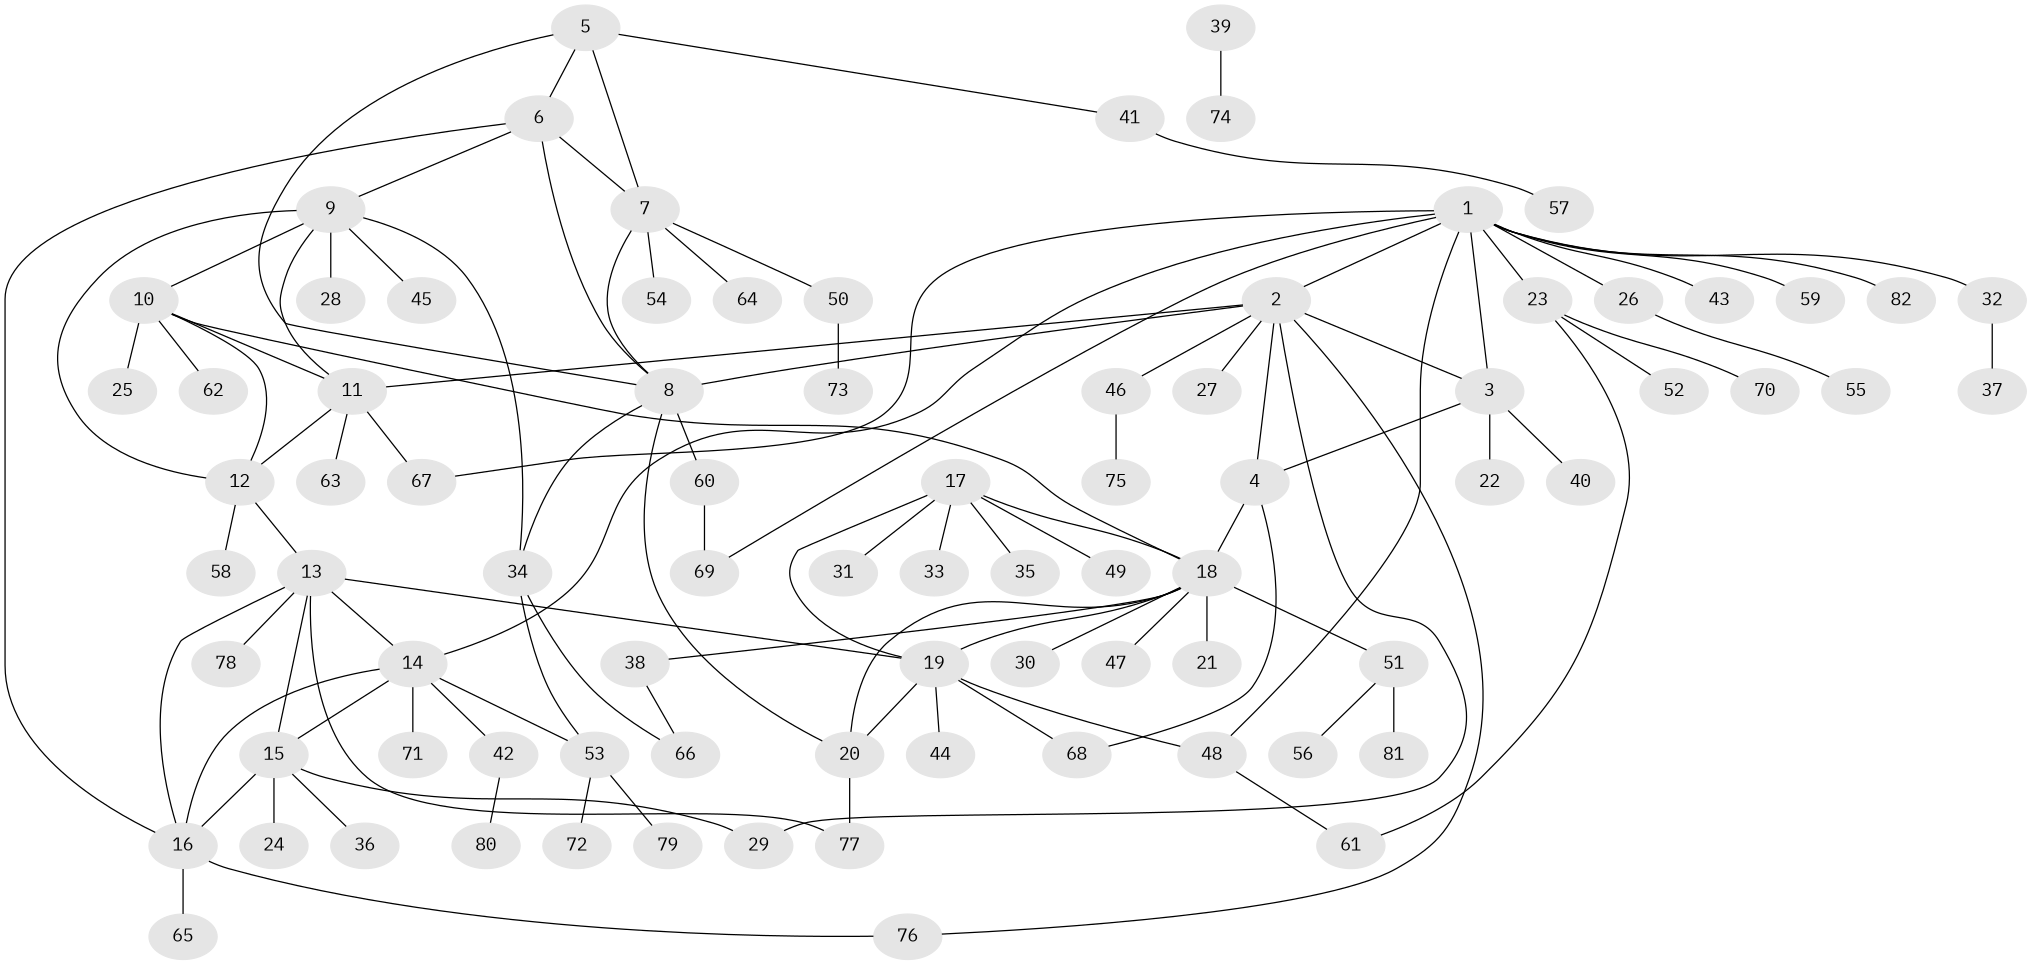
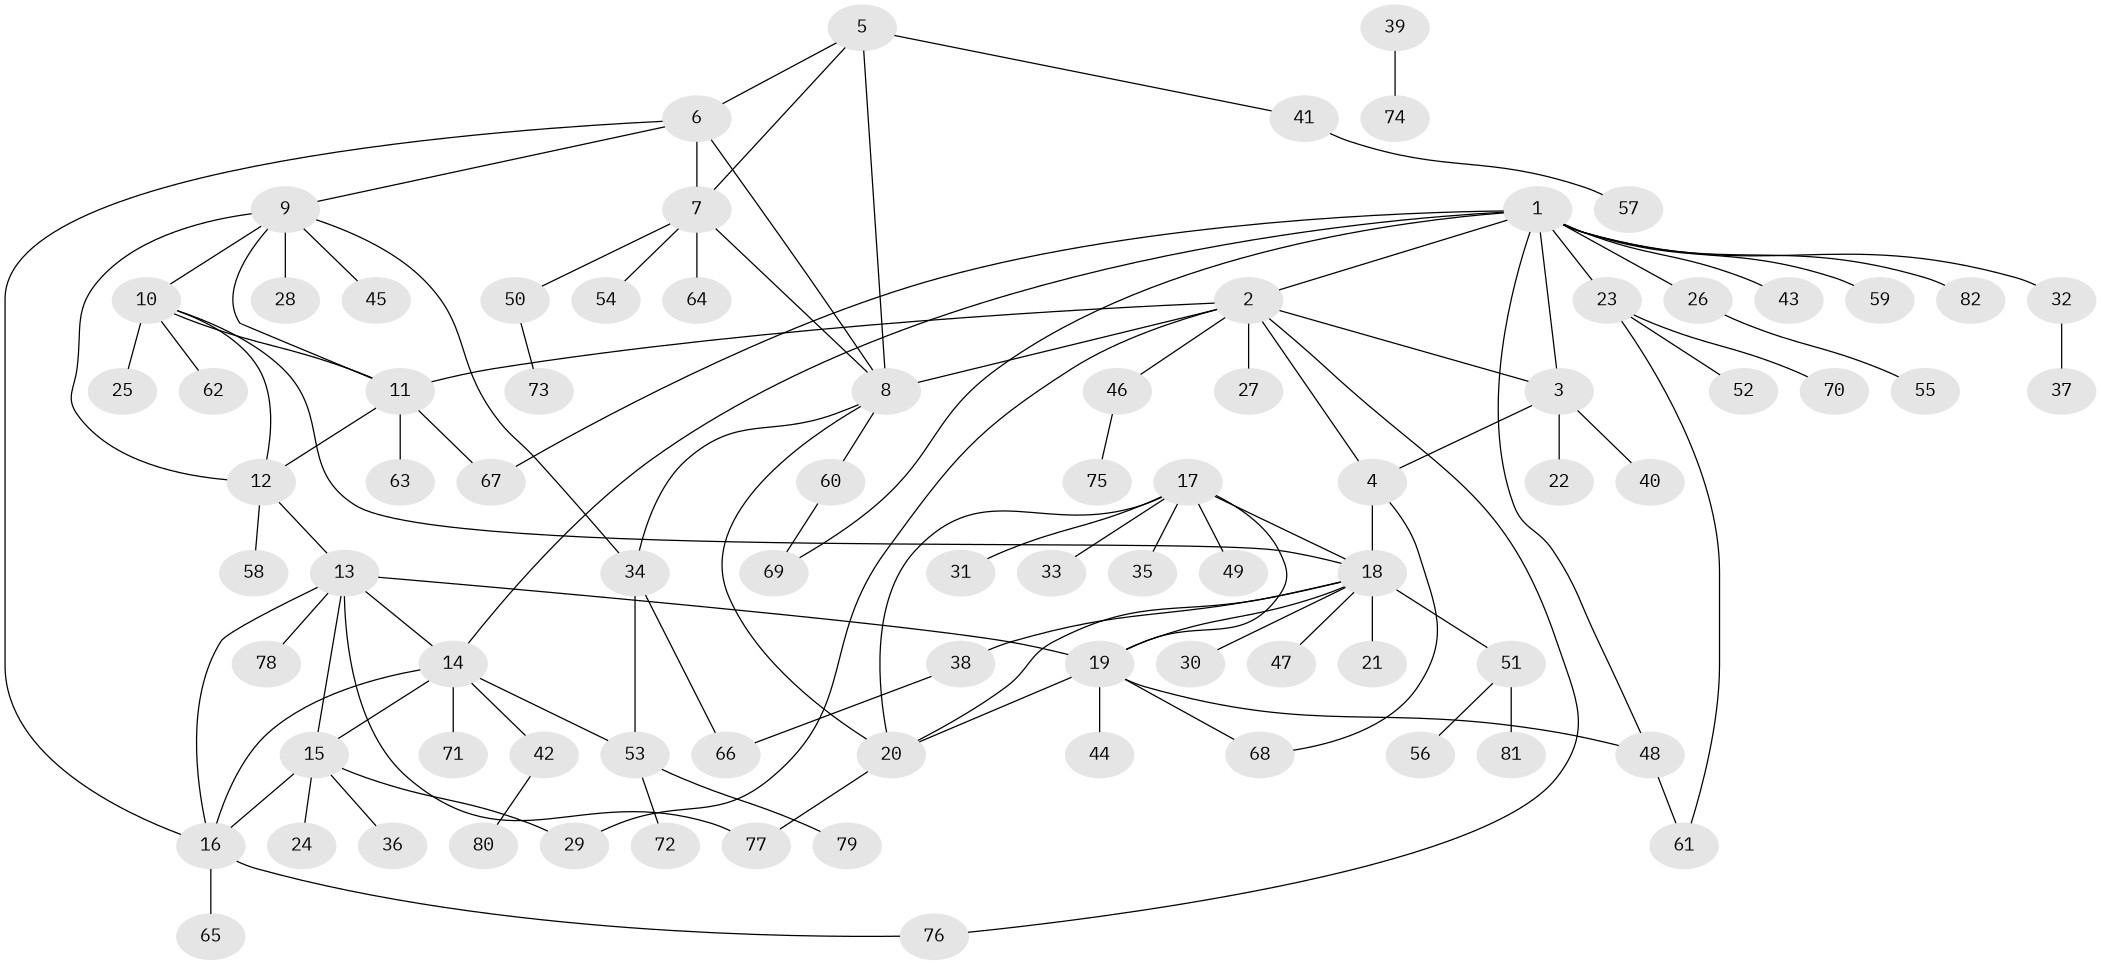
none -> (942, 528)
